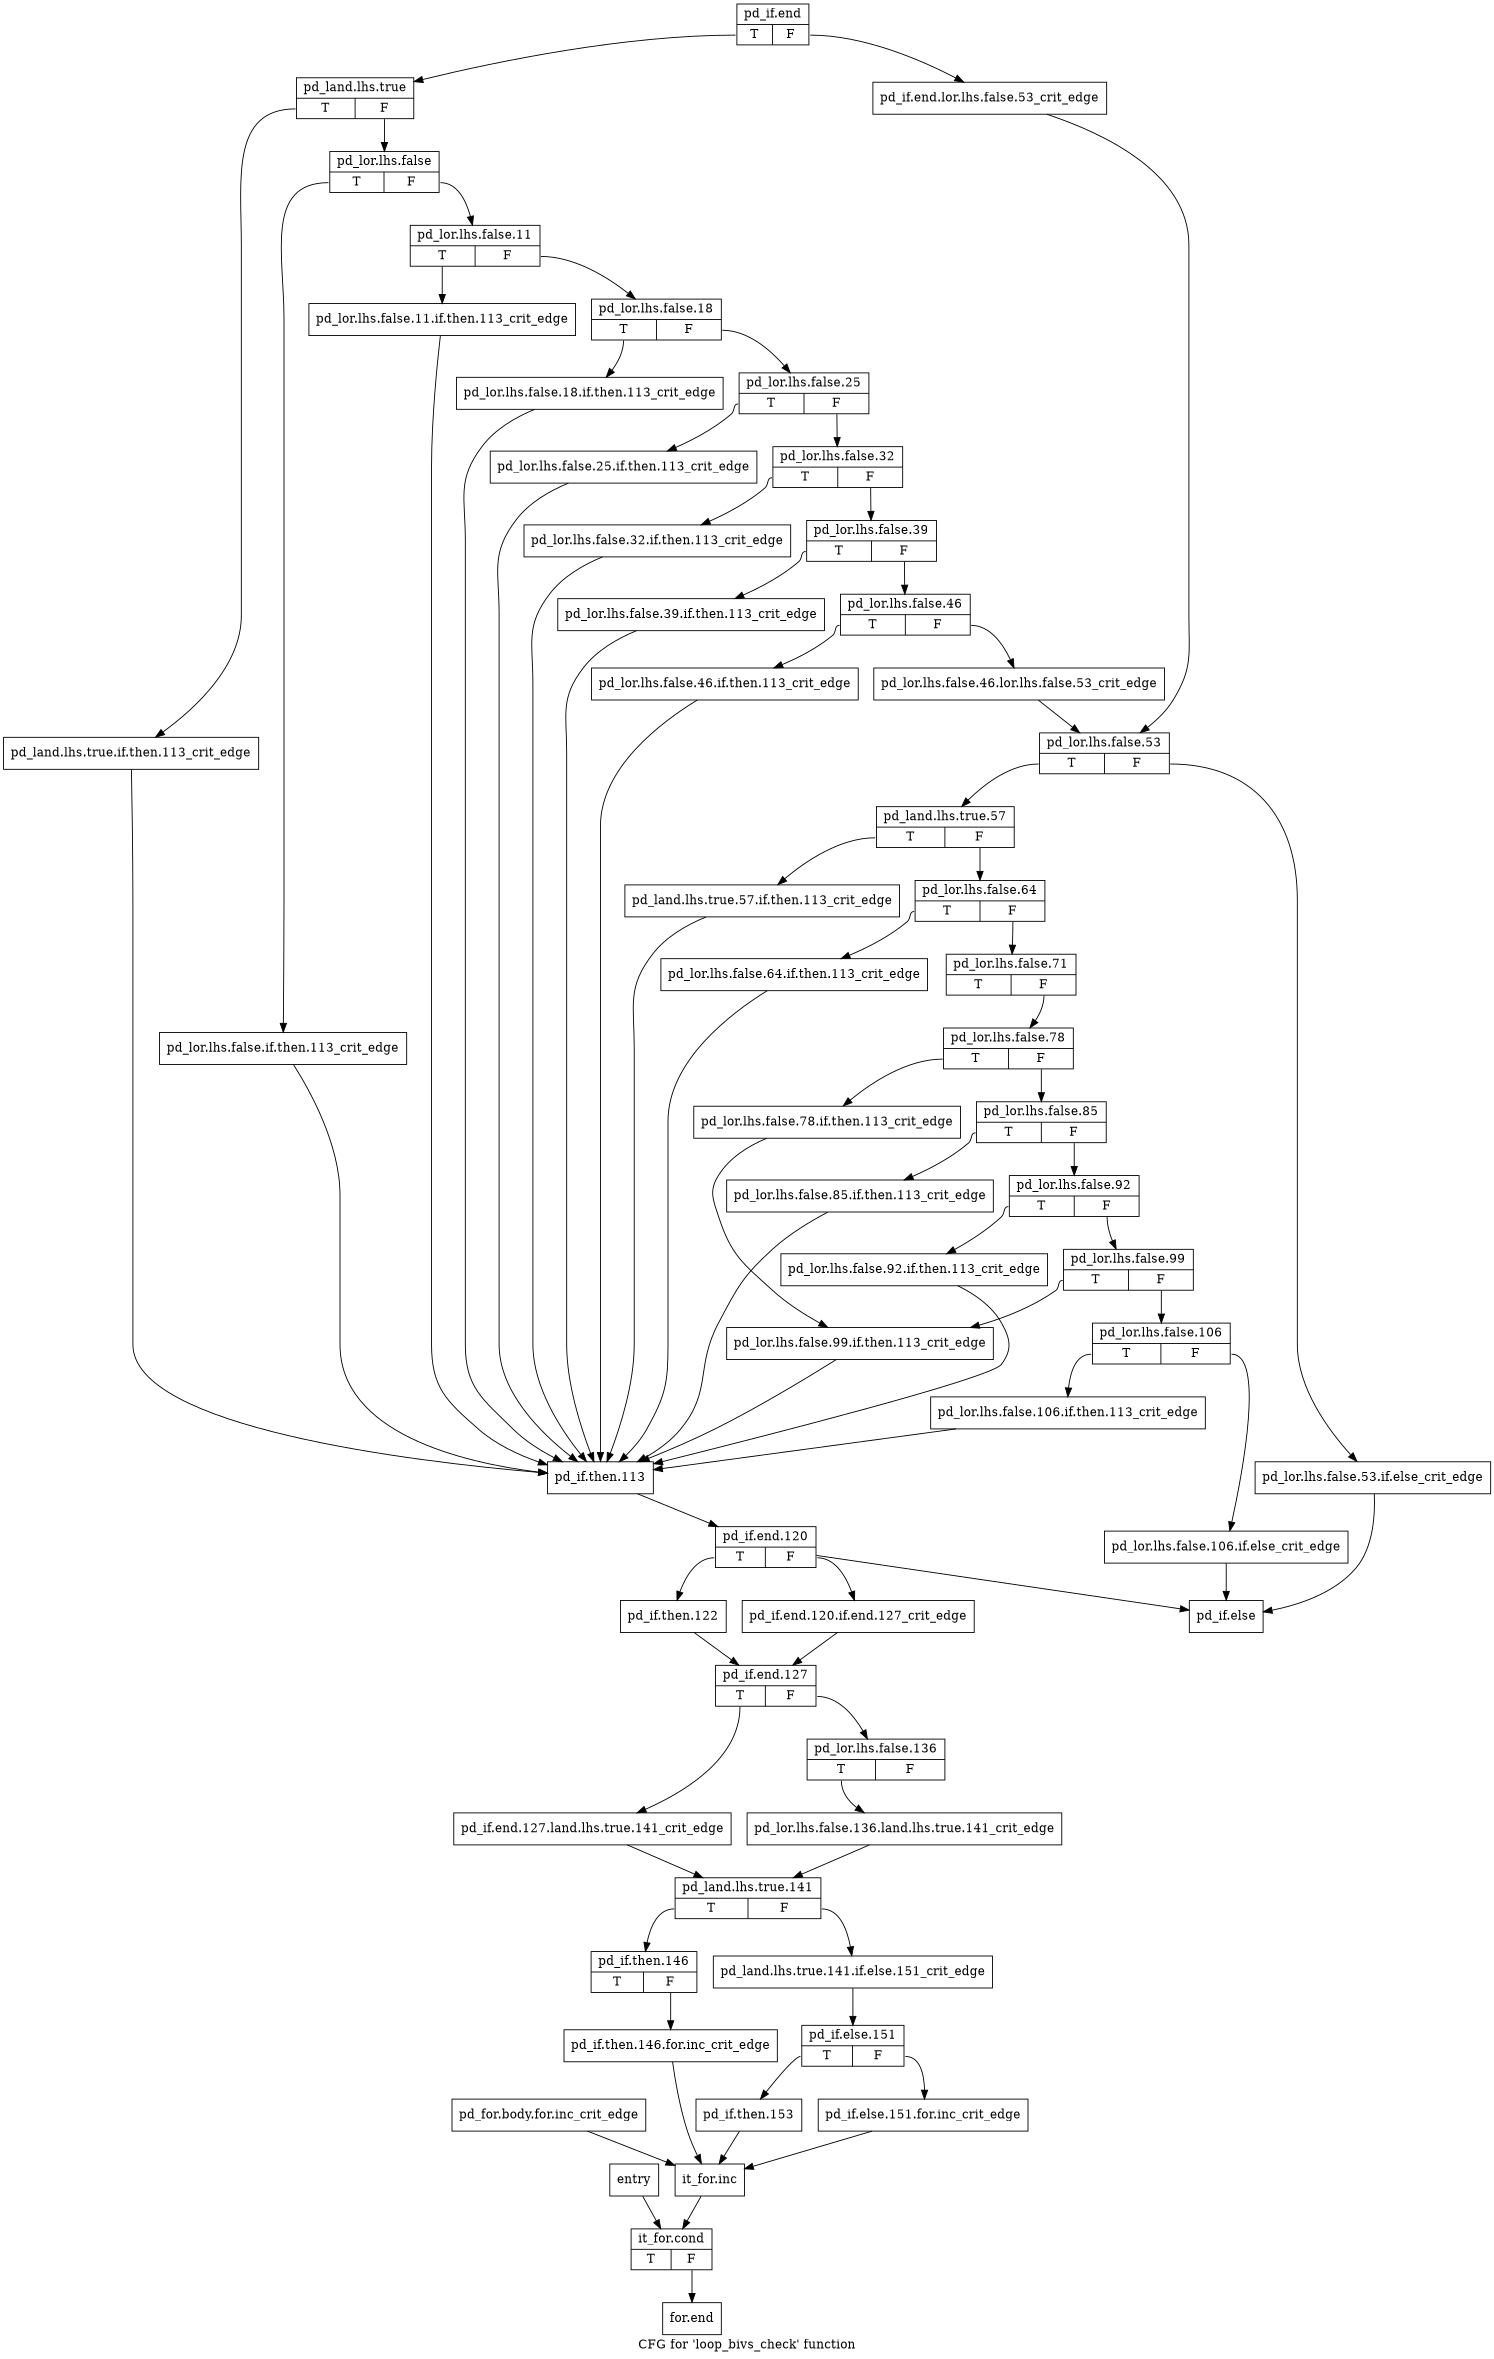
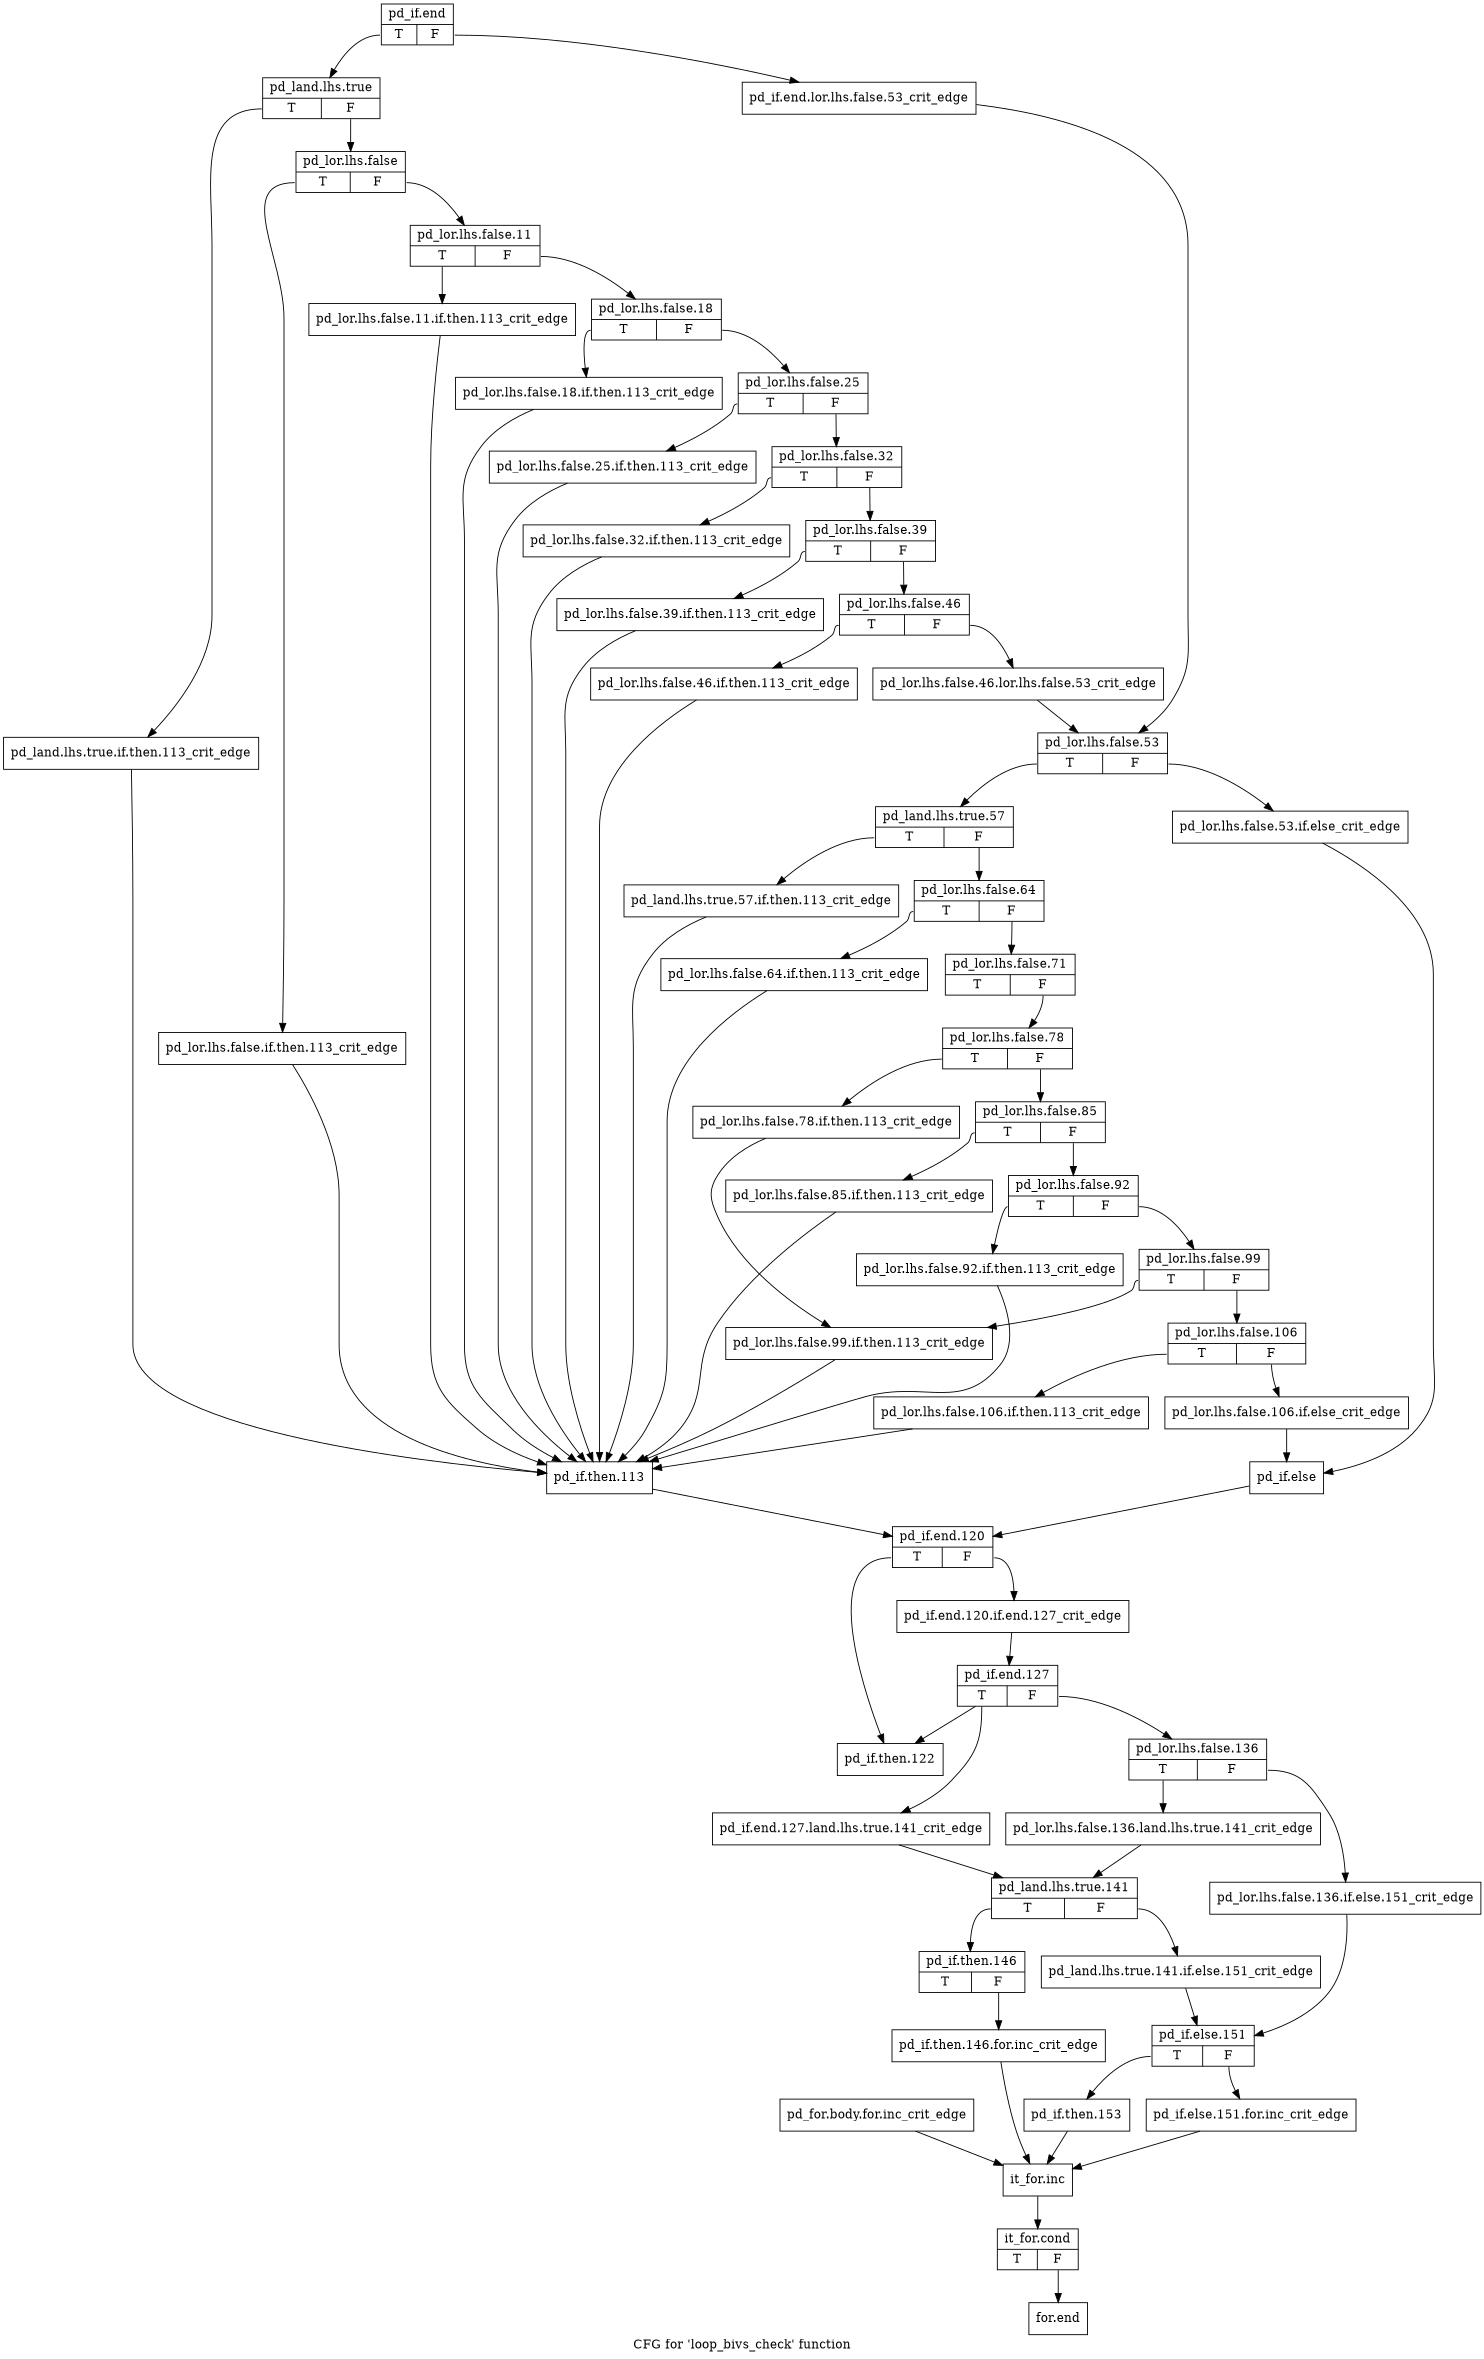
(998, 1582) -> (1126, 1510)
(713, 1646) -> (949, 1722)
none -> (1345, 1898)
(634, 2180) -> none
